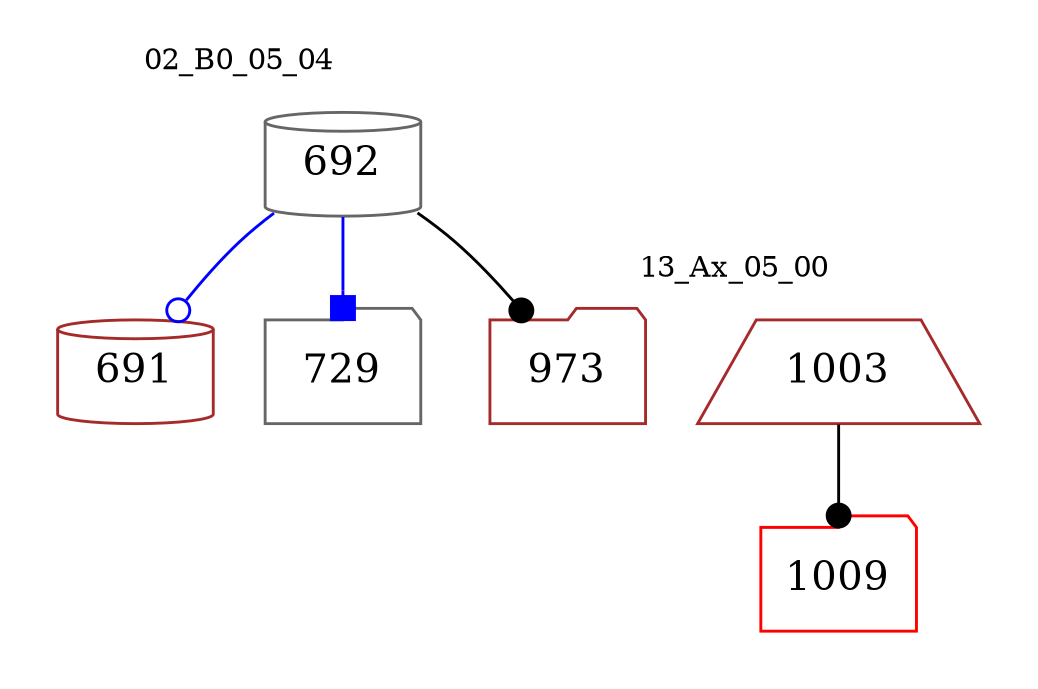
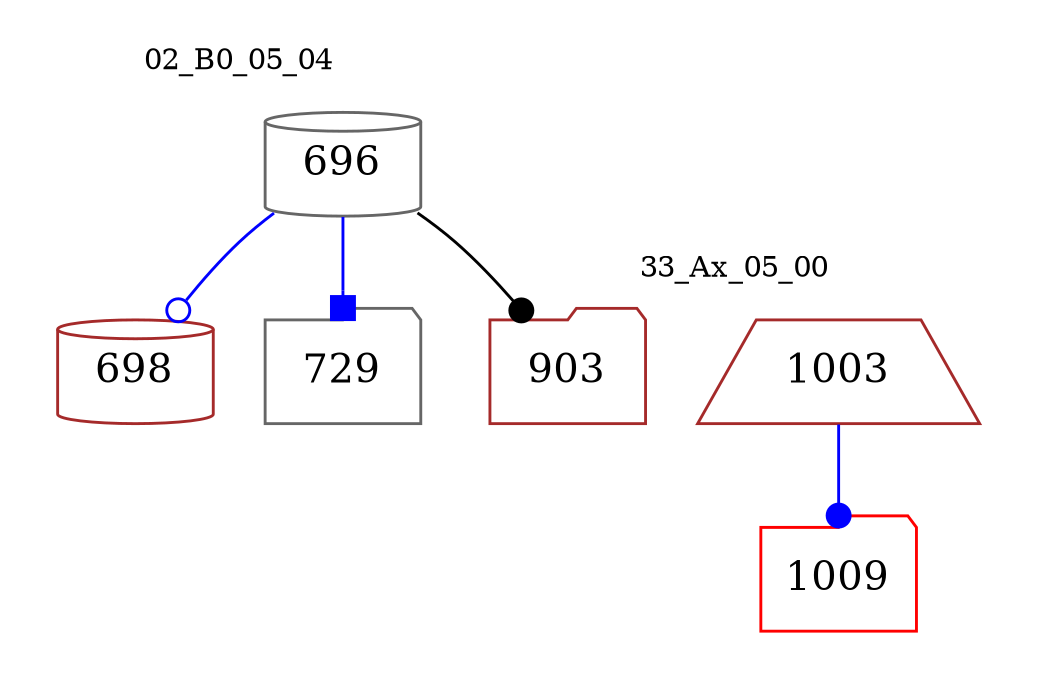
(343, 164) -> (343, 164)
(735, 269) -> (735, 269)
(135, 372) -> (135, 372)
(568, 372) -> (568, 372)
(839, 464) -> (839, 464)
